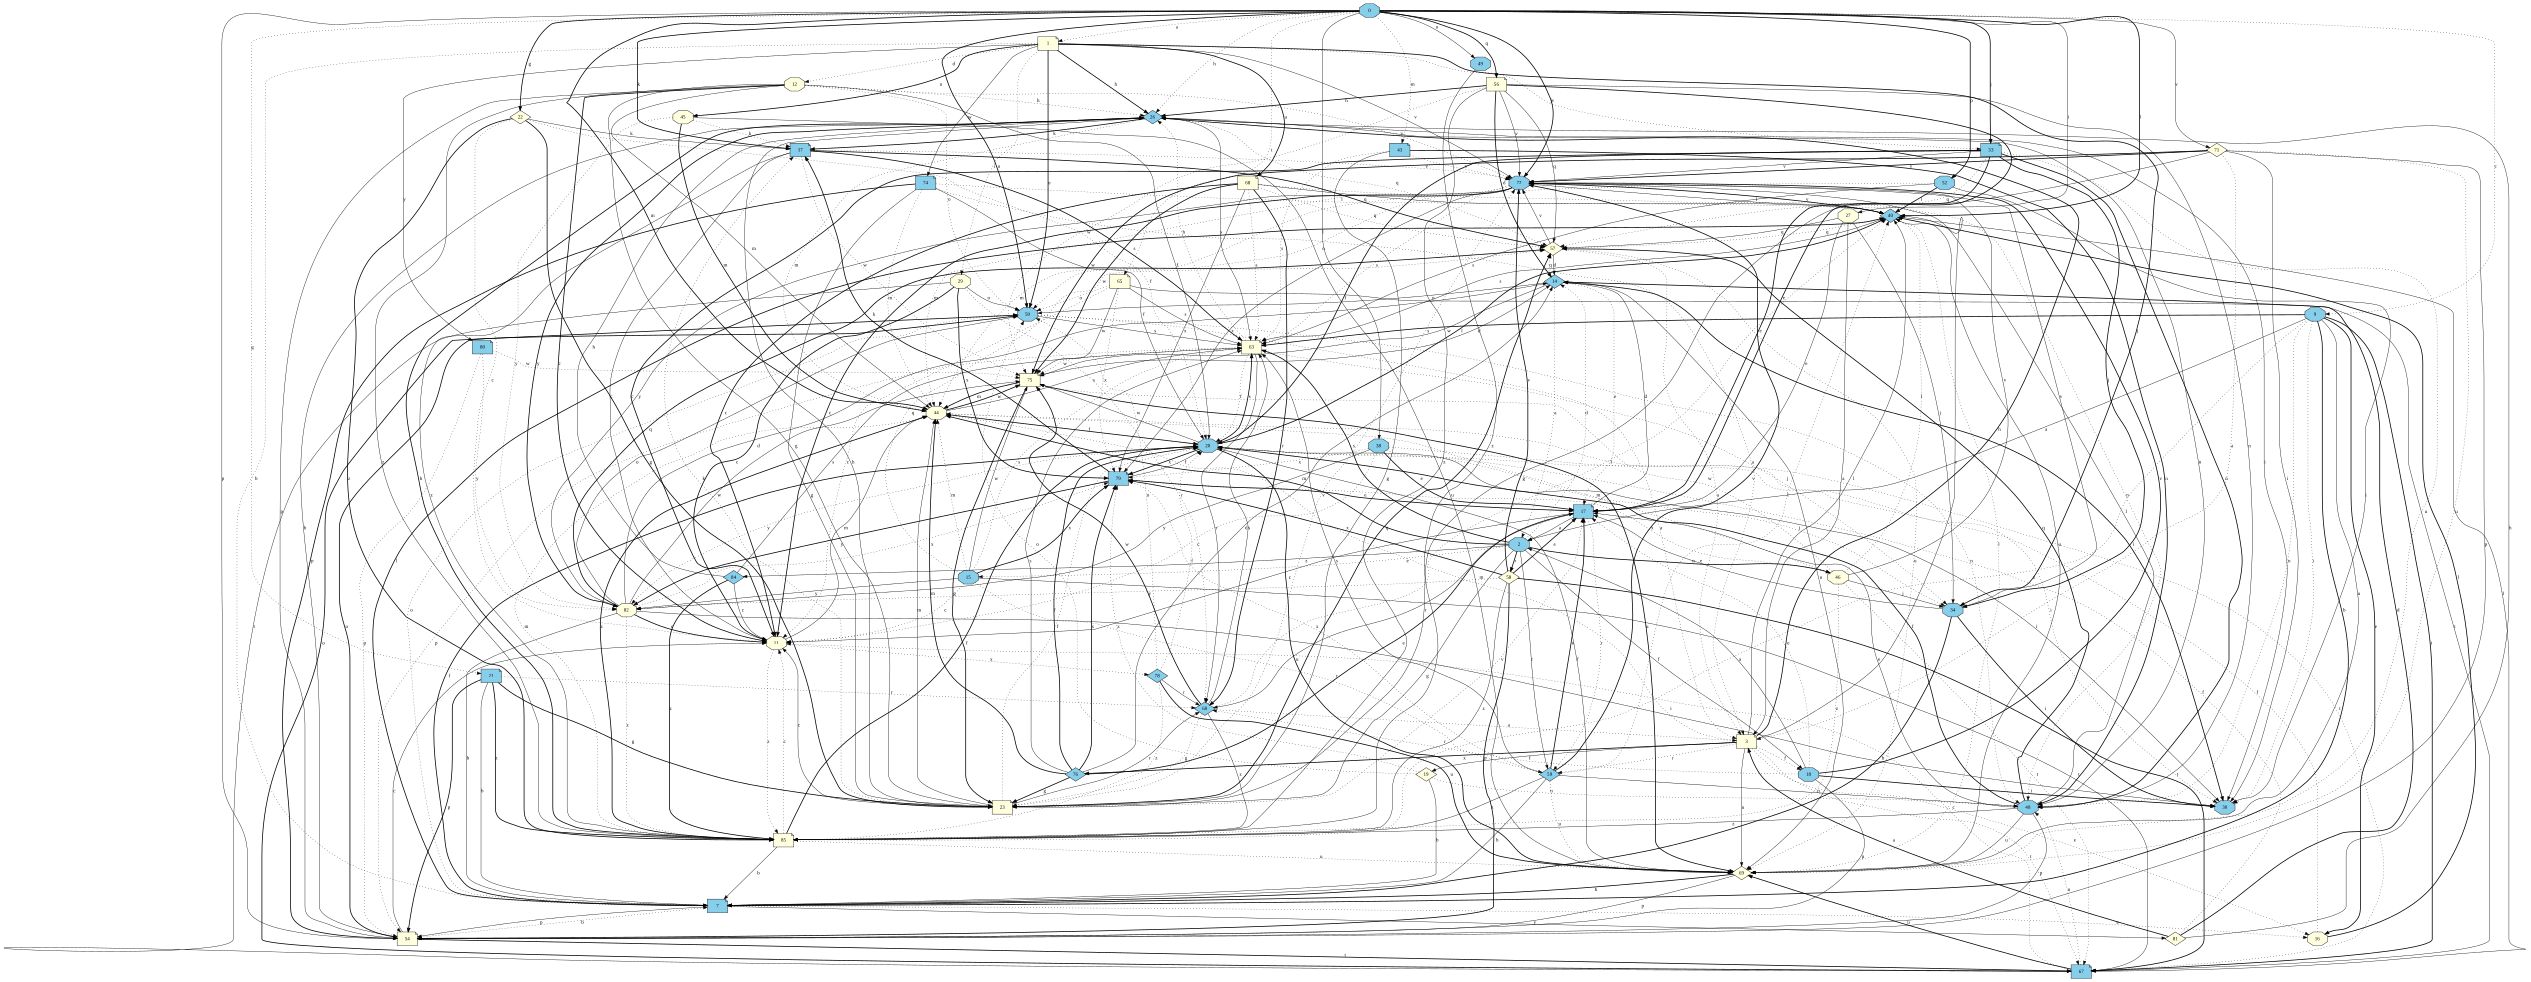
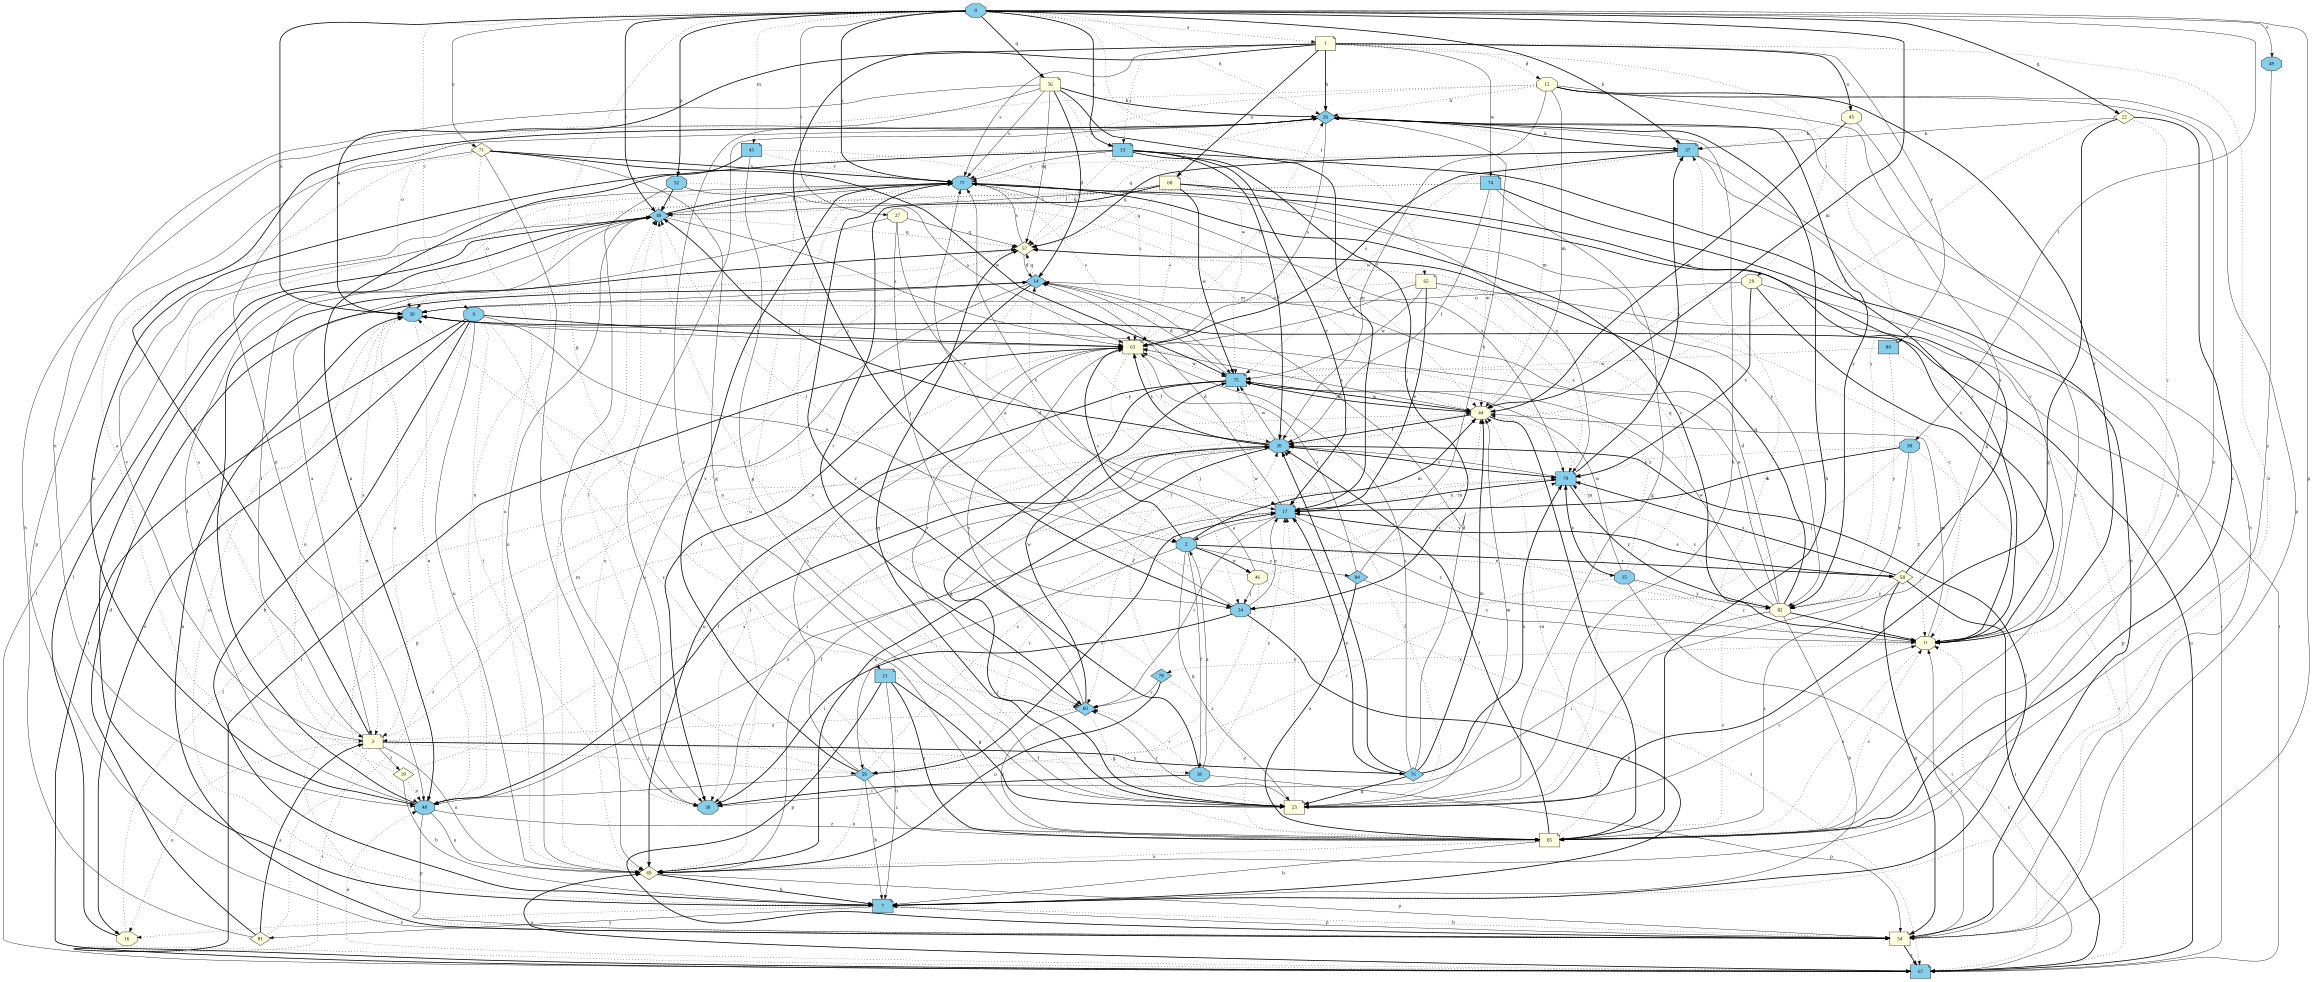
(1030, 380) -> (1236, 380)
none -> (1402, 429)
(1502, 659) -> (1296, 659)
none -> (307, 954)
